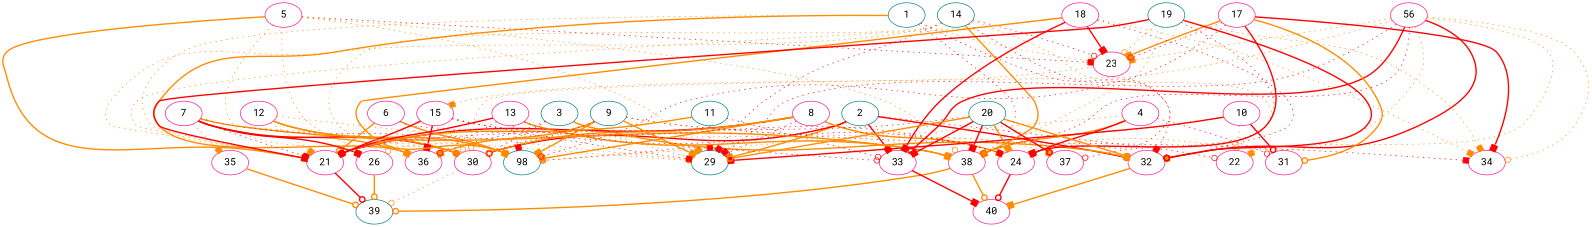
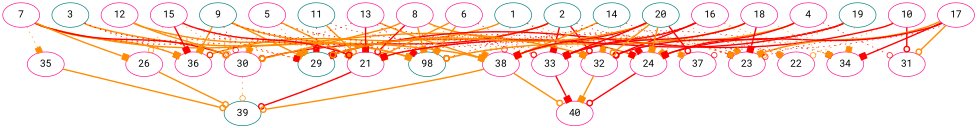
(1409, 15) -> (710, 15)
(775, 82) -> (454, 40)
(315, 142) -> (78, 40)
